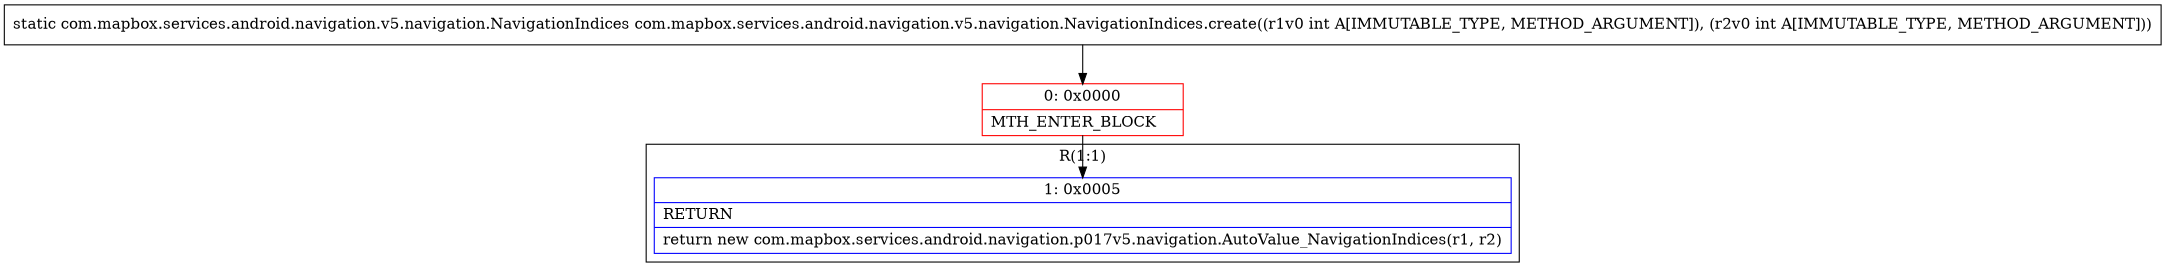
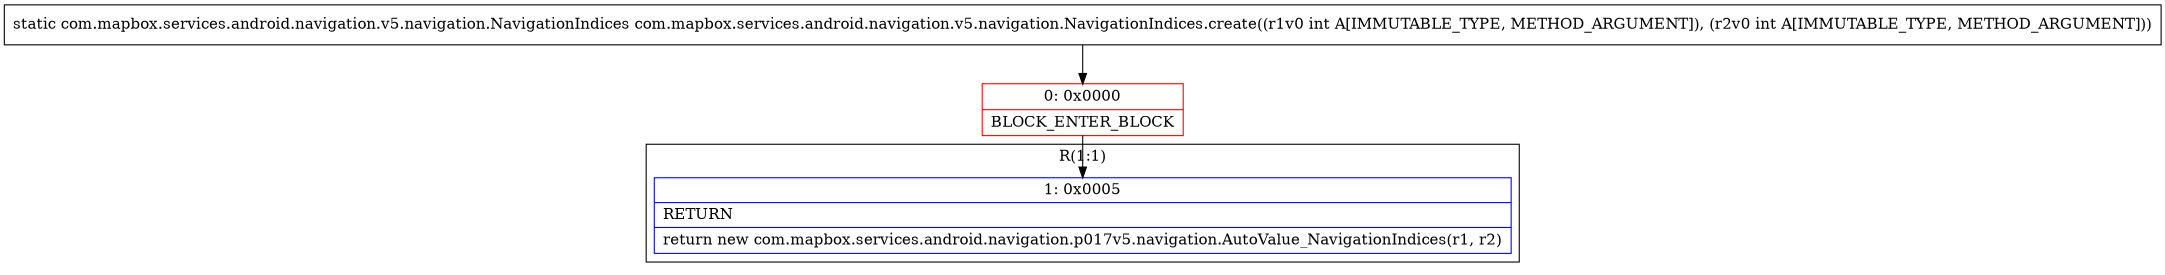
(1074, 122) -> (1083, 122)
